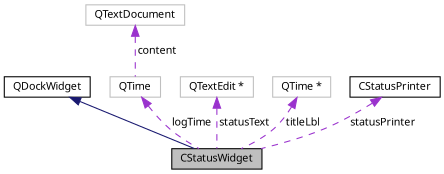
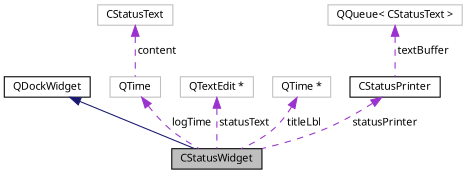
(135, 15) -> (135, 15)
none -> (395, 15)
